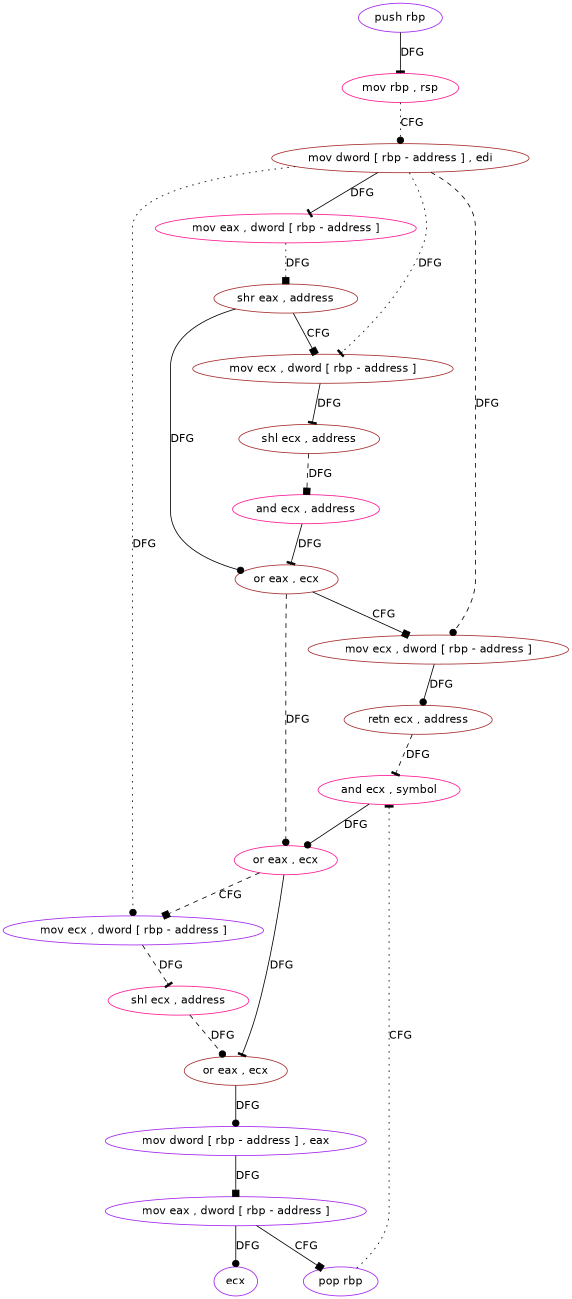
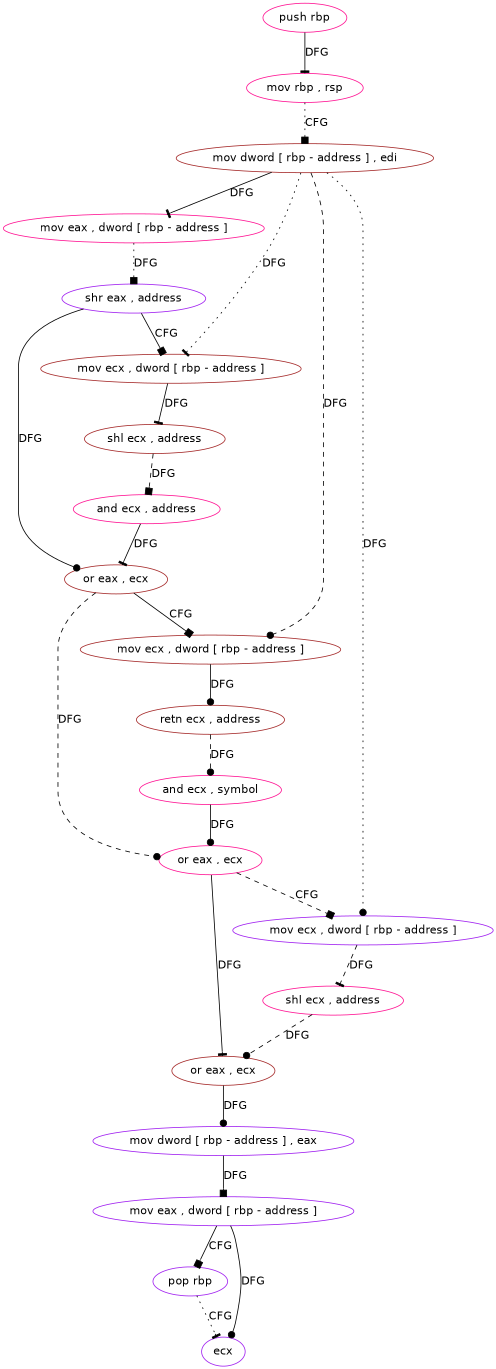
(400, 18) -> (305, 18)
(400, 120) -> (305, 119)
(286, 299) -> (134, 299)
(404, 753) -> (210, 752)
(389, 1044) -> (206, 1315)
